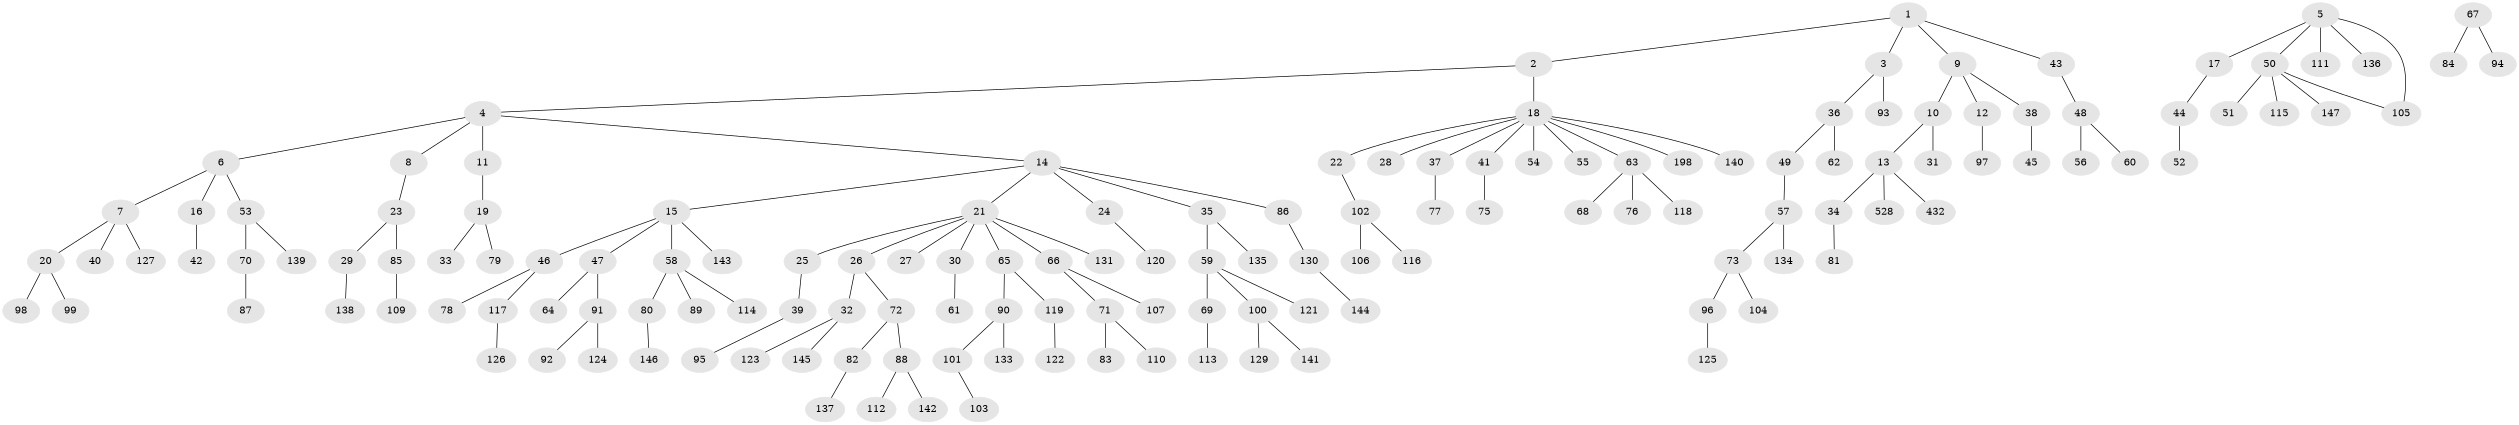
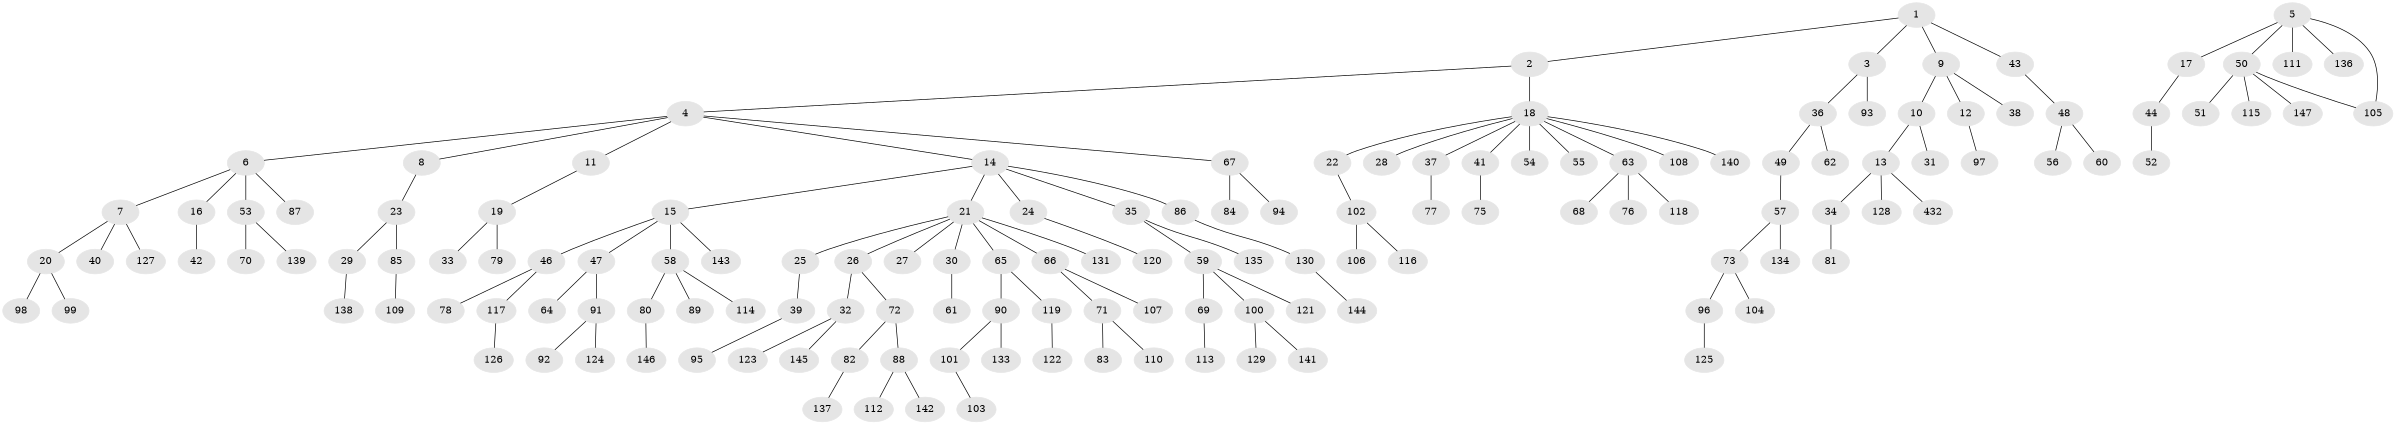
none -> (958, 138)
(1683, 163) -> (1679, 163)
(2032, 163) -> none
(1884, 212) -> (1882, 212)
(246, 286) -> (270, 188)
